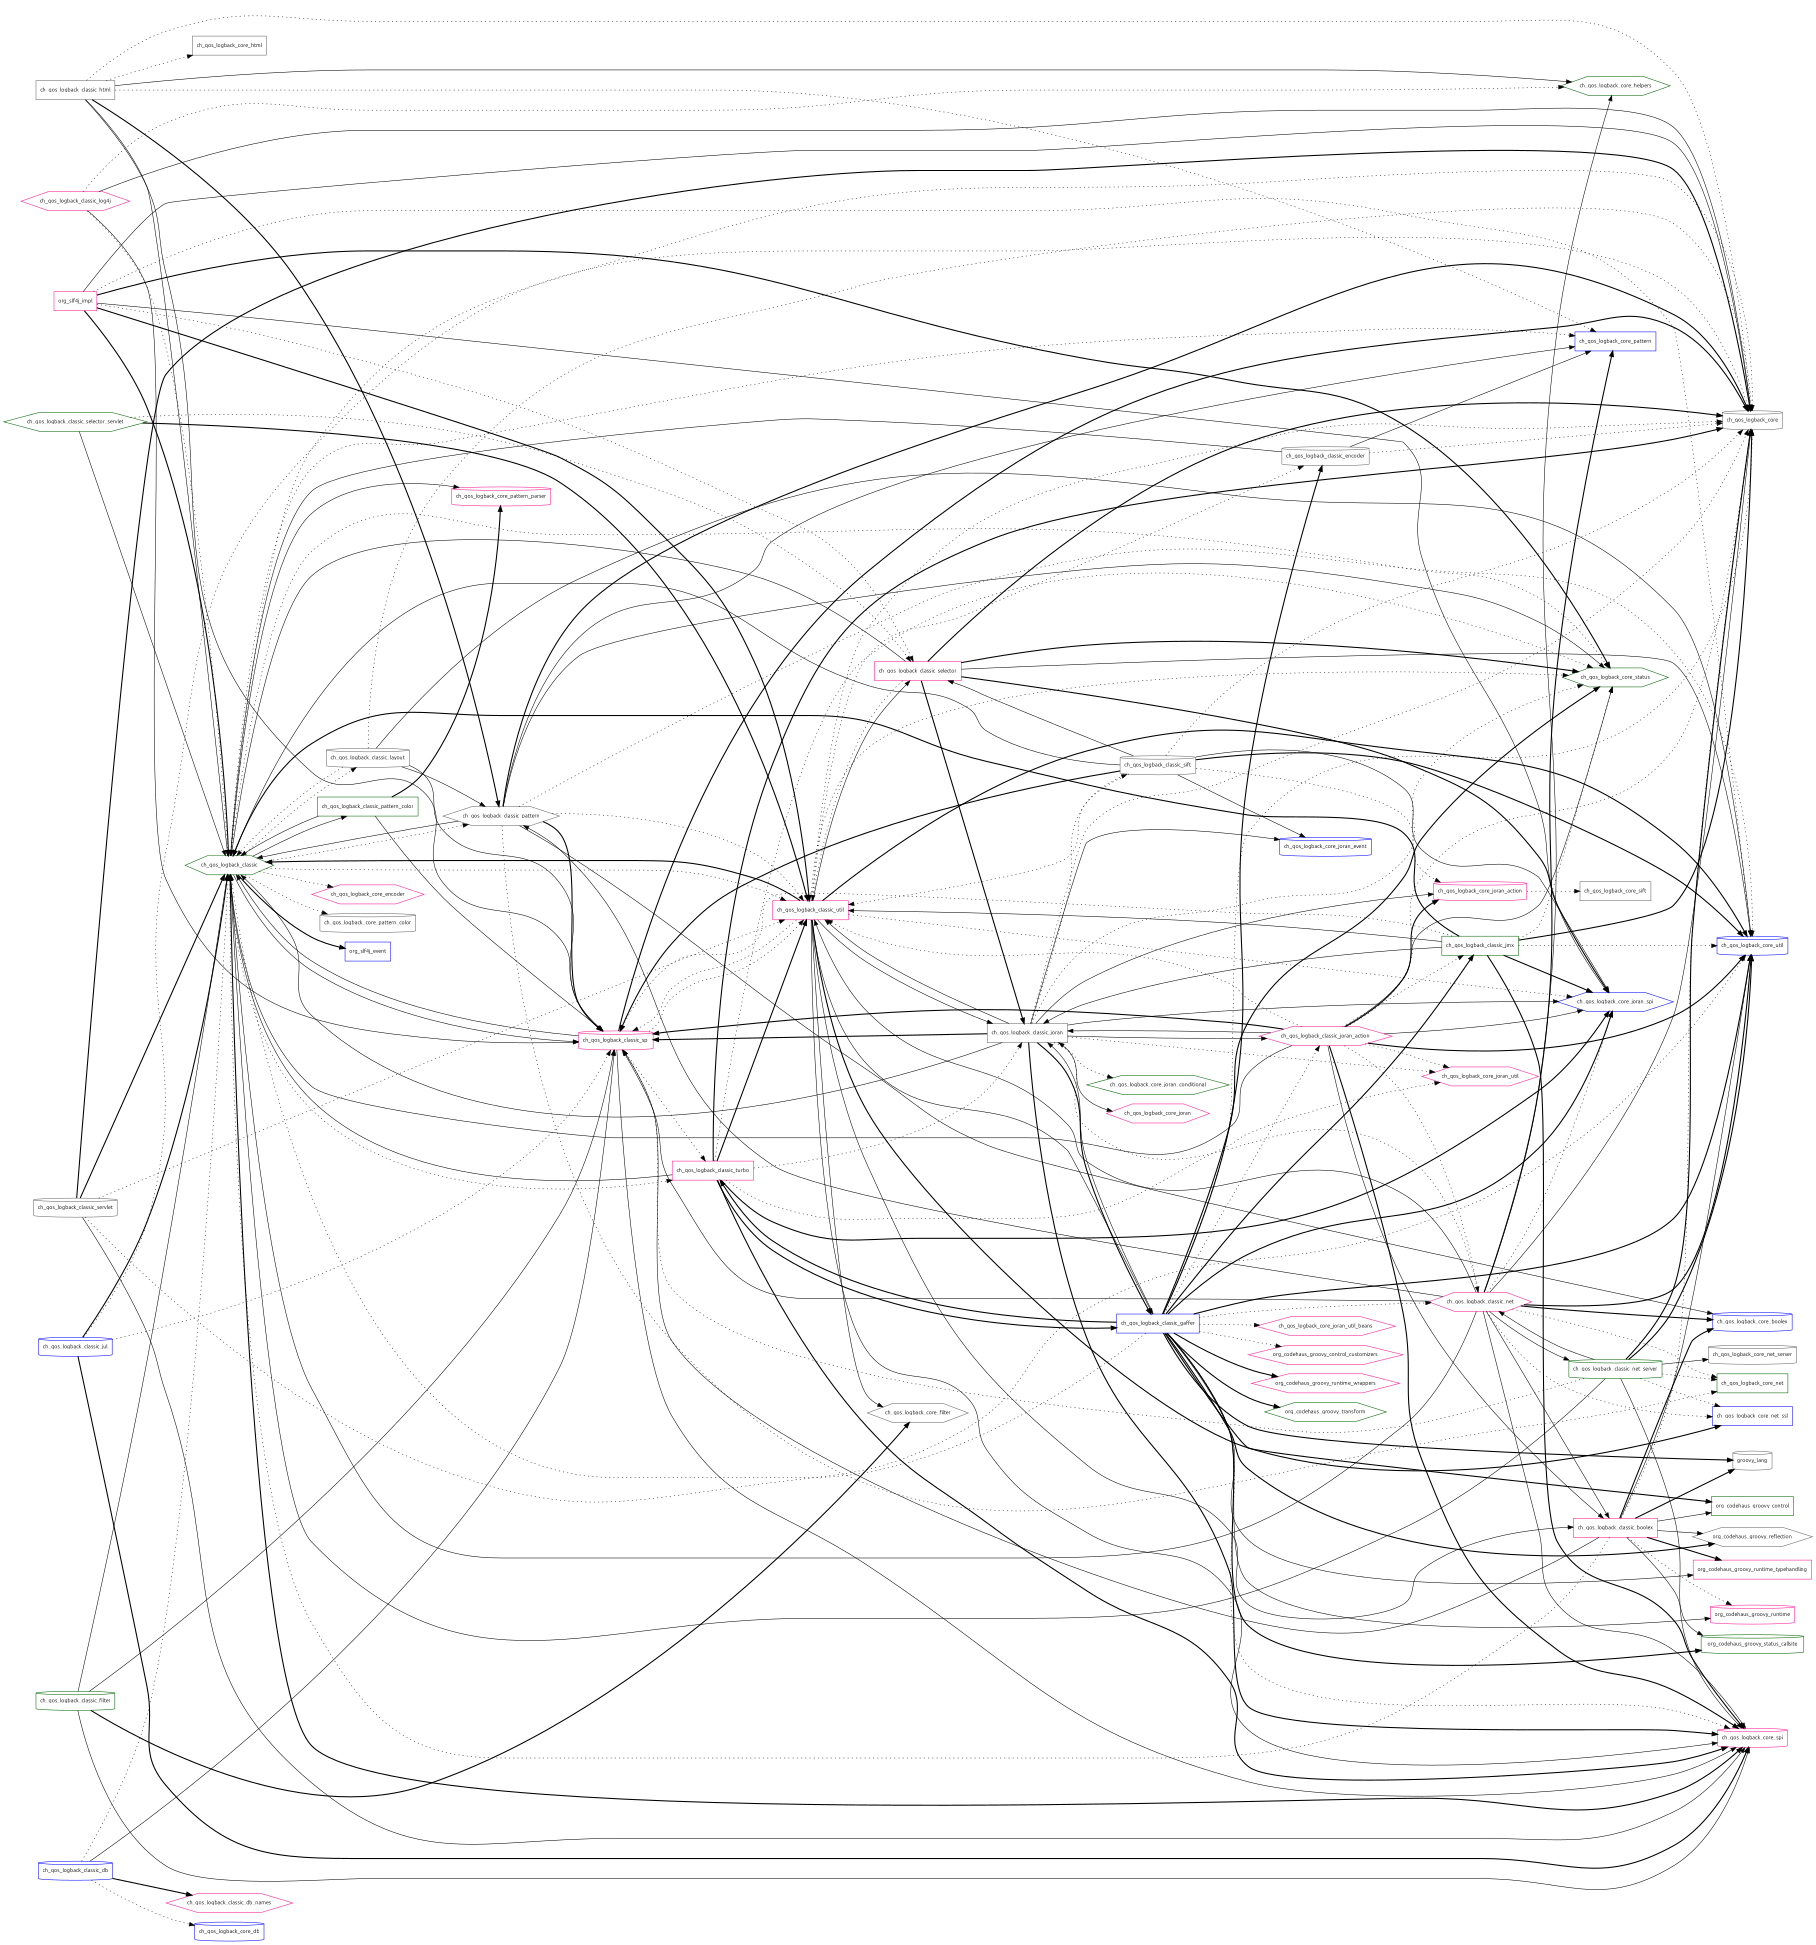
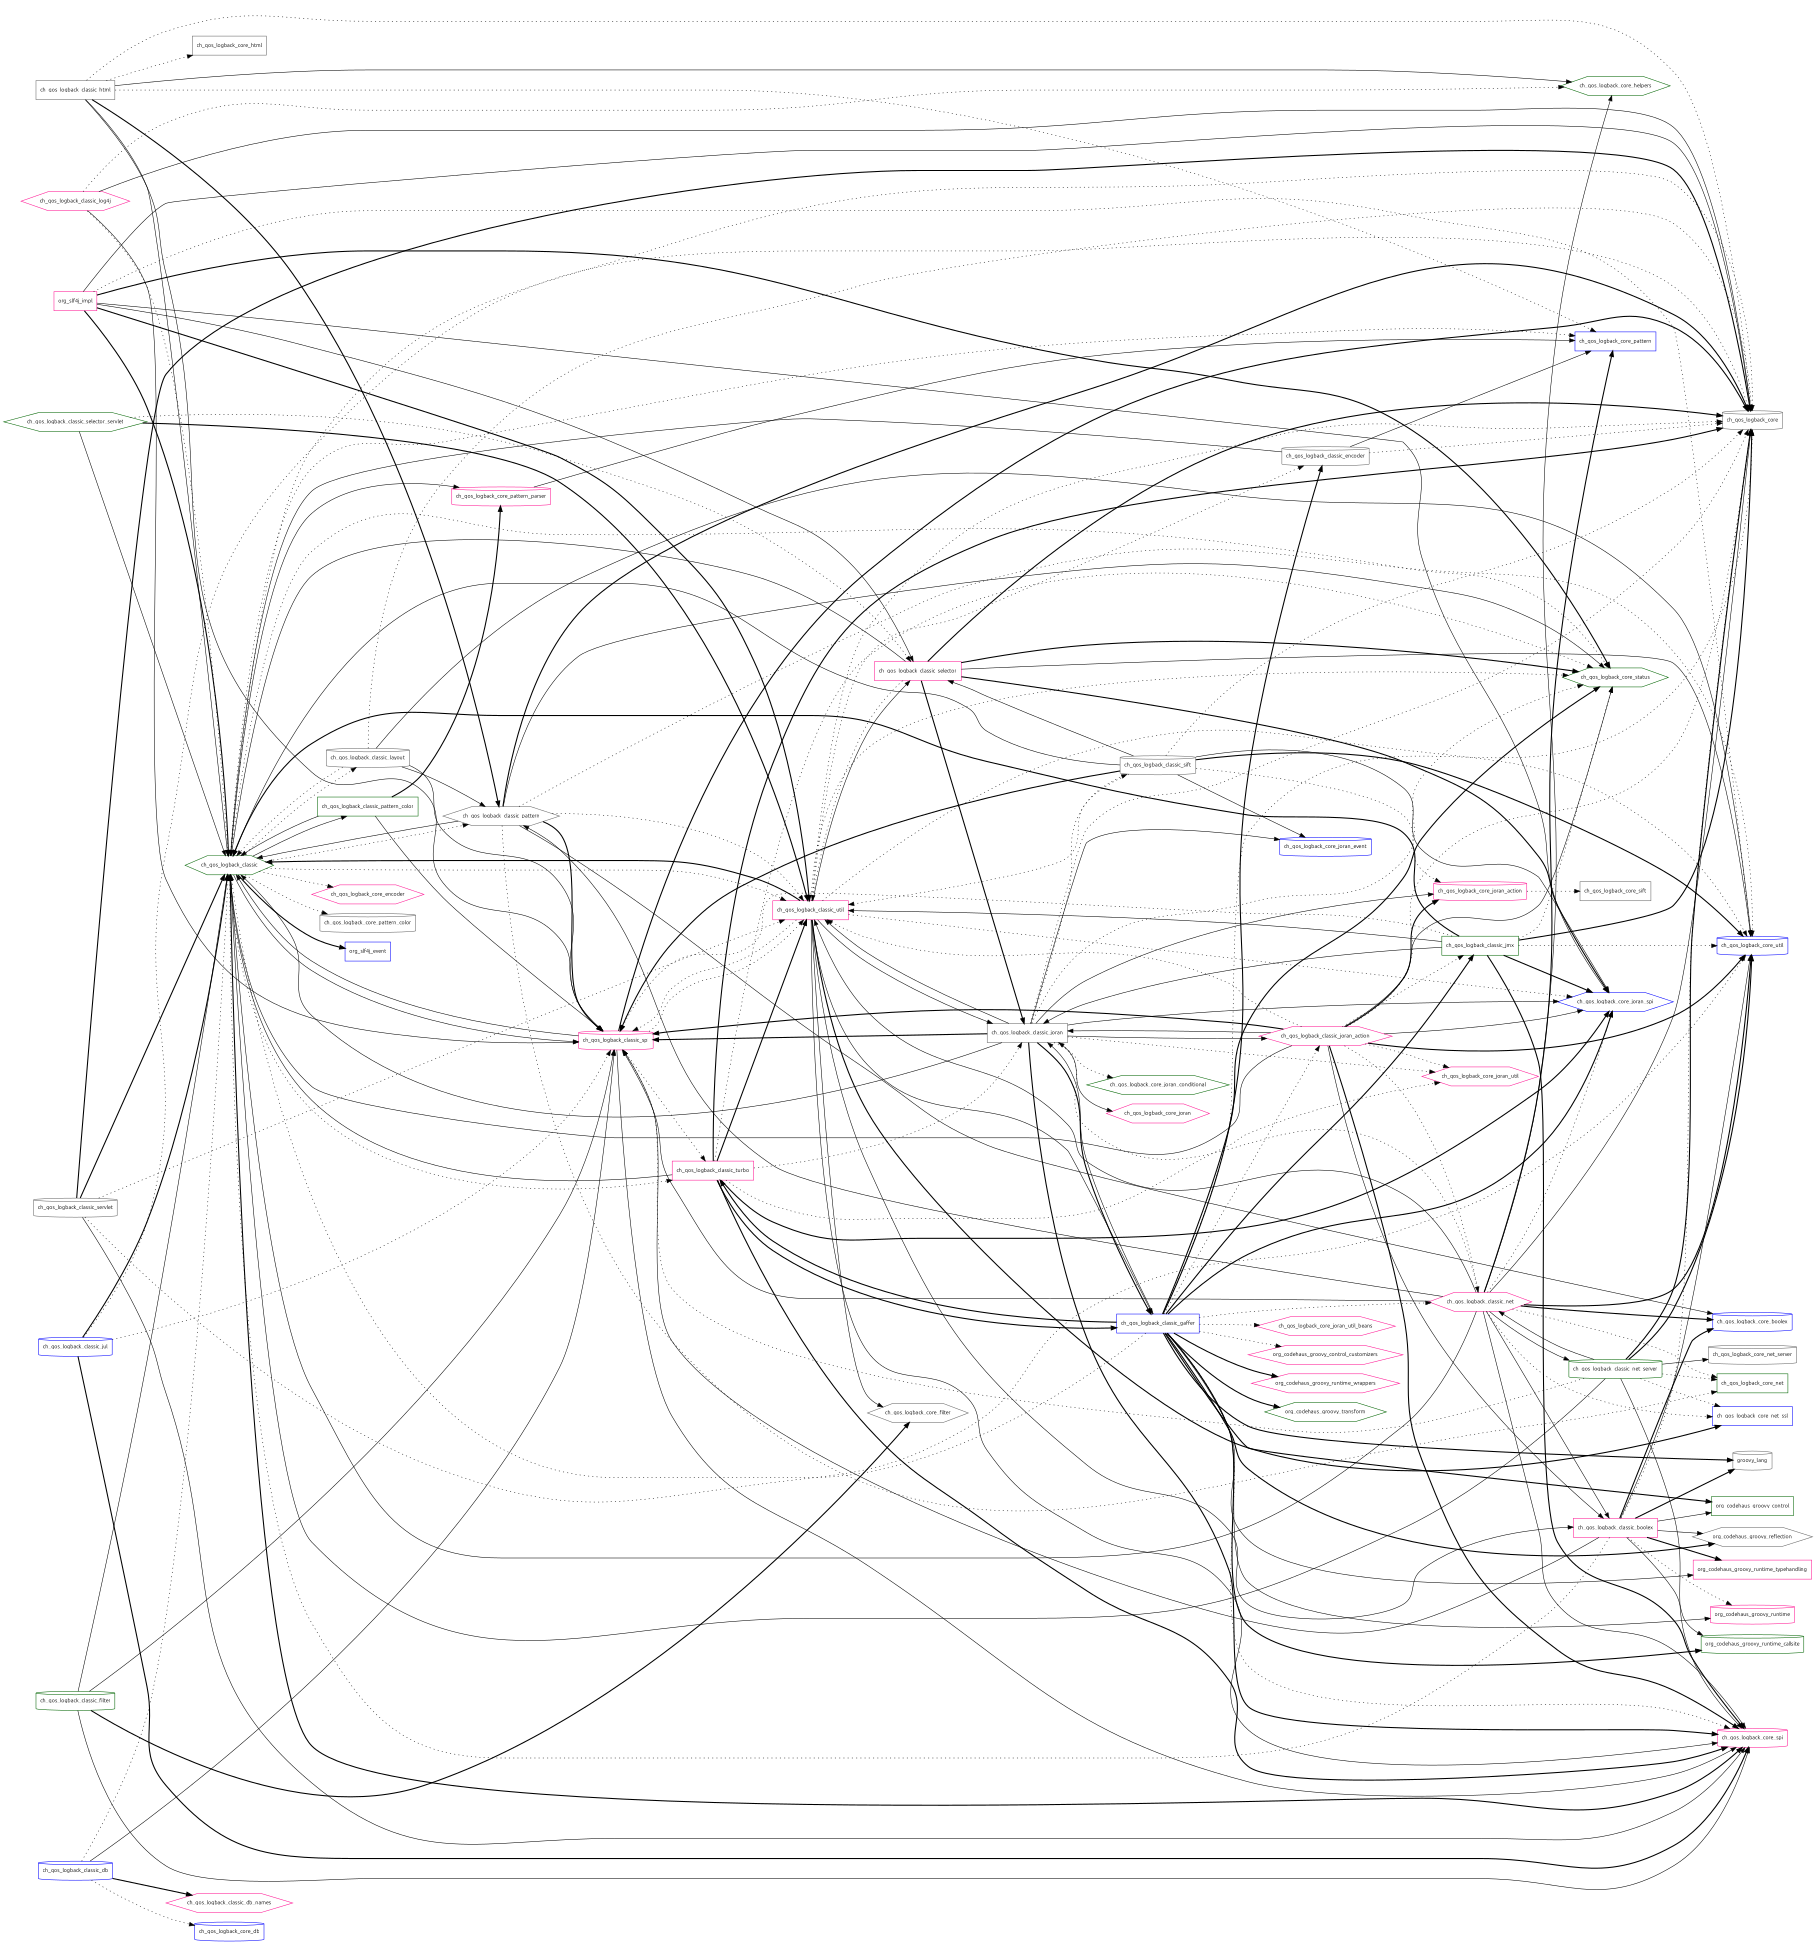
(540, 414) -> (540, 414)
(962, 465) -> (1044, 362)
(1295, 736) -> (1295, 736)
(1572, 1260) -> none
(1752, 1644) -> (1752, 1644)
